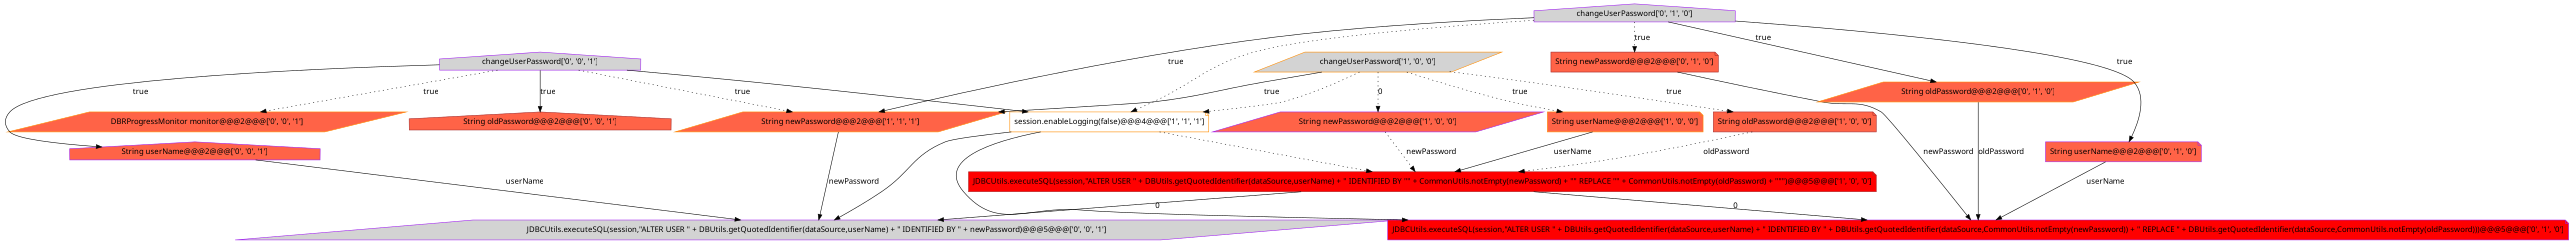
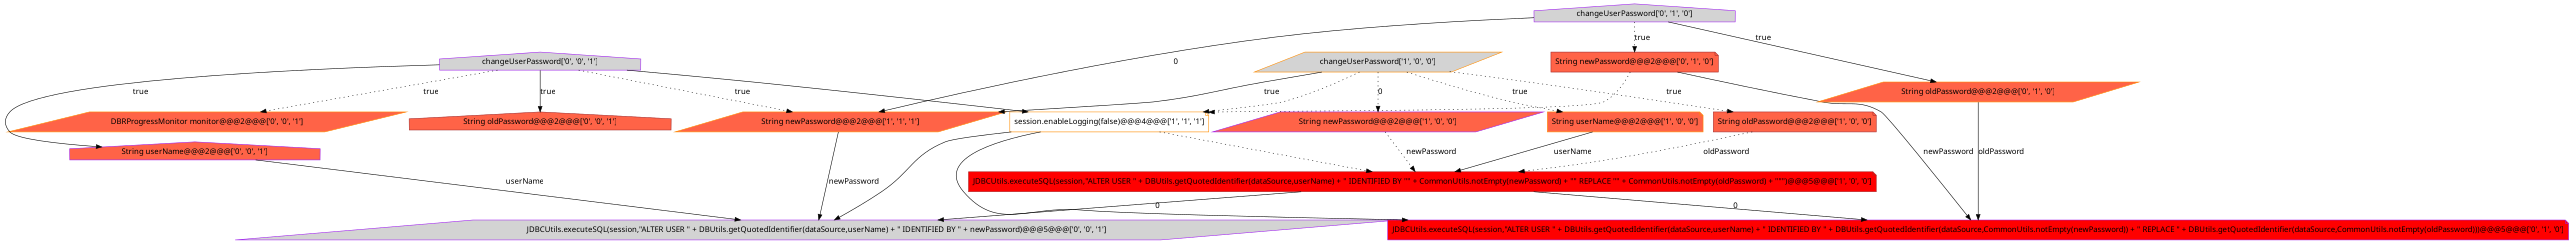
(1328, 39) -> (1429, 110)
(1176, 62) -> (1176, 62)
(2123, 152) -> none
